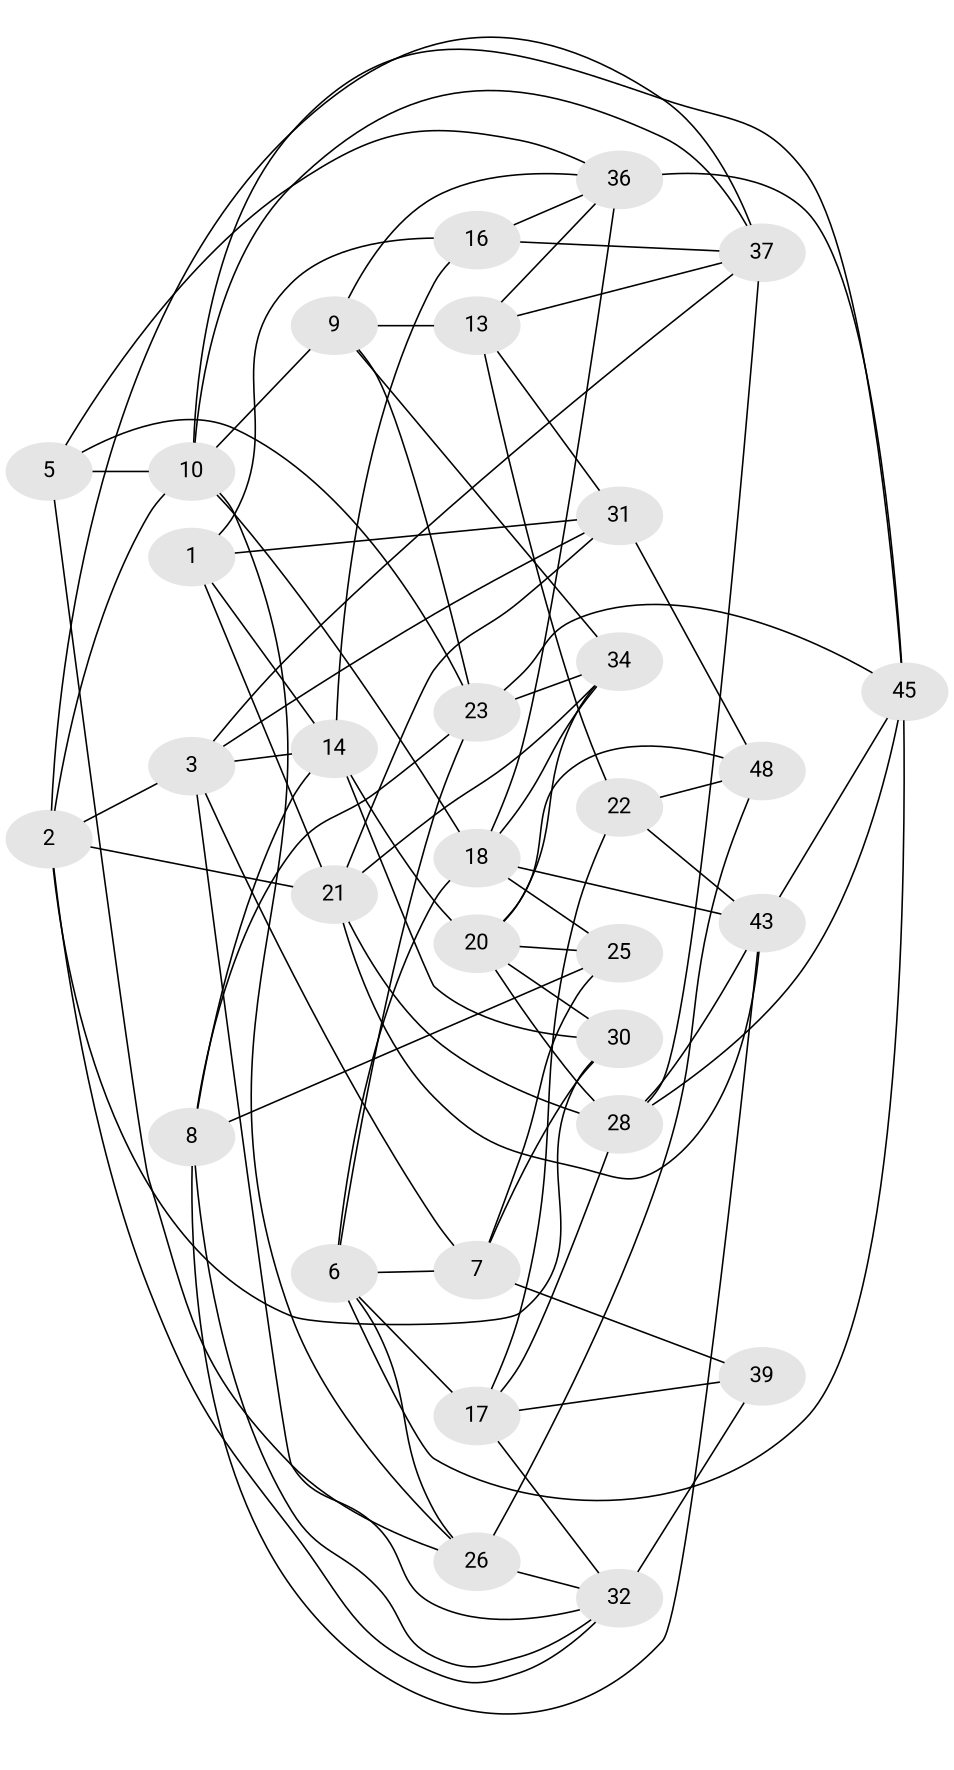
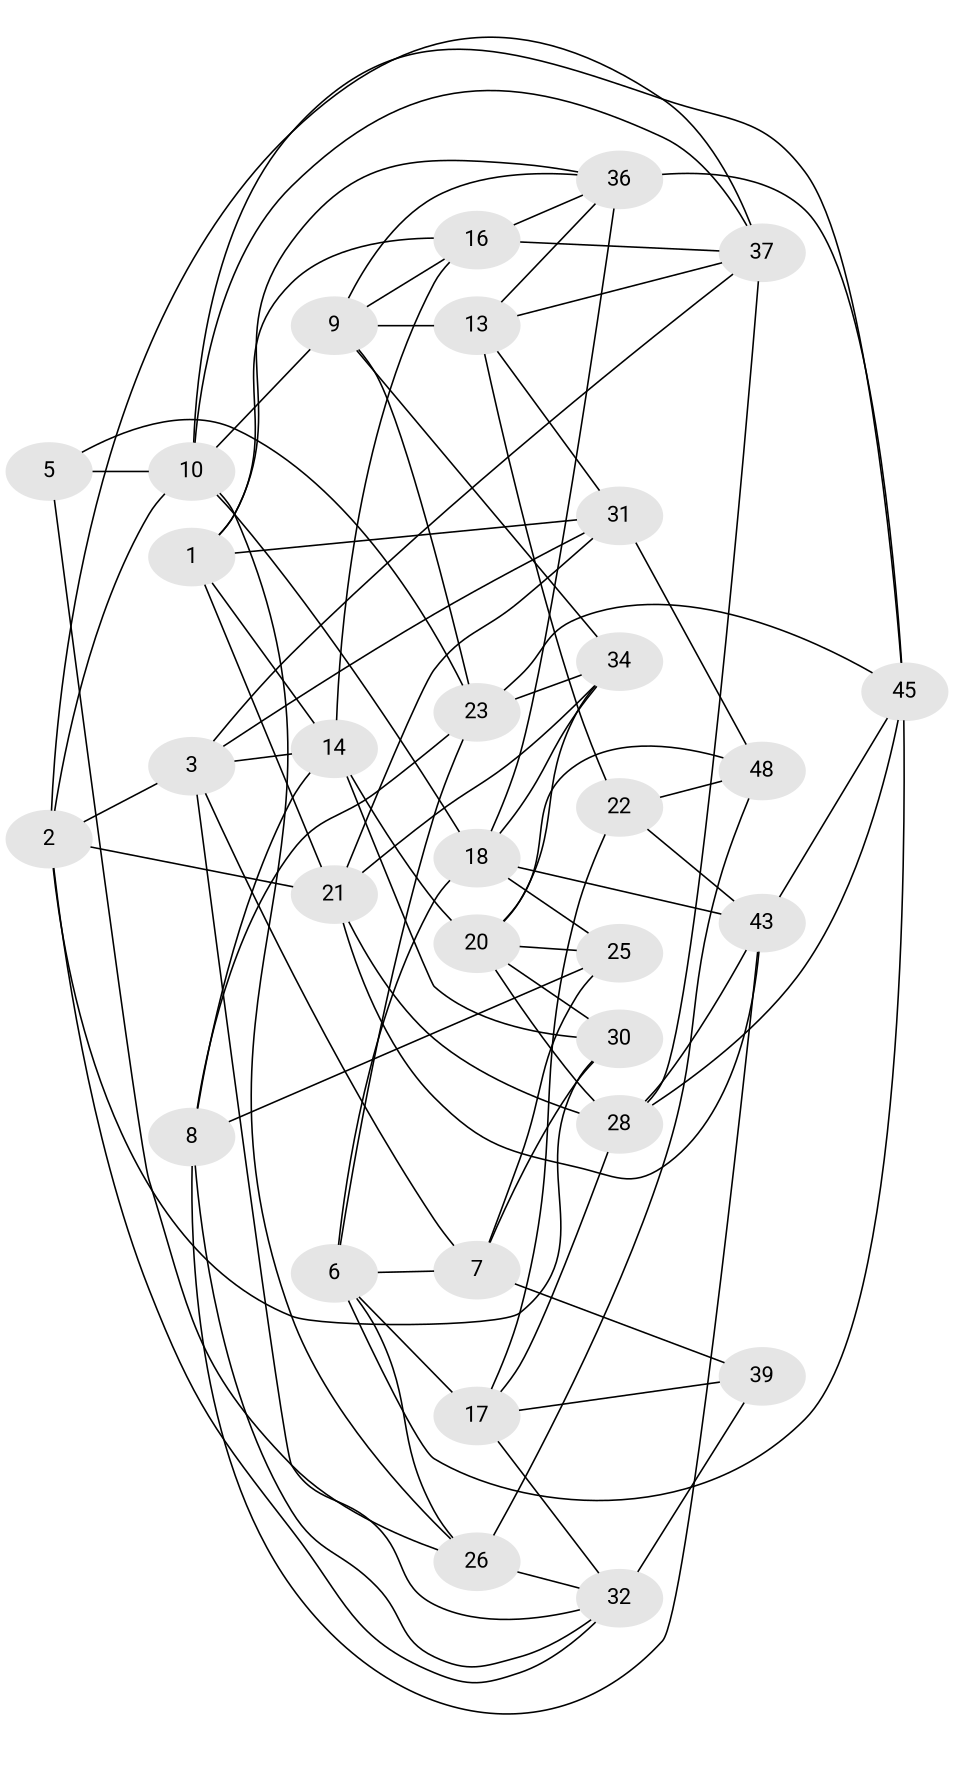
(251, 217) -> (293, 240)
none -> (406, 283)
